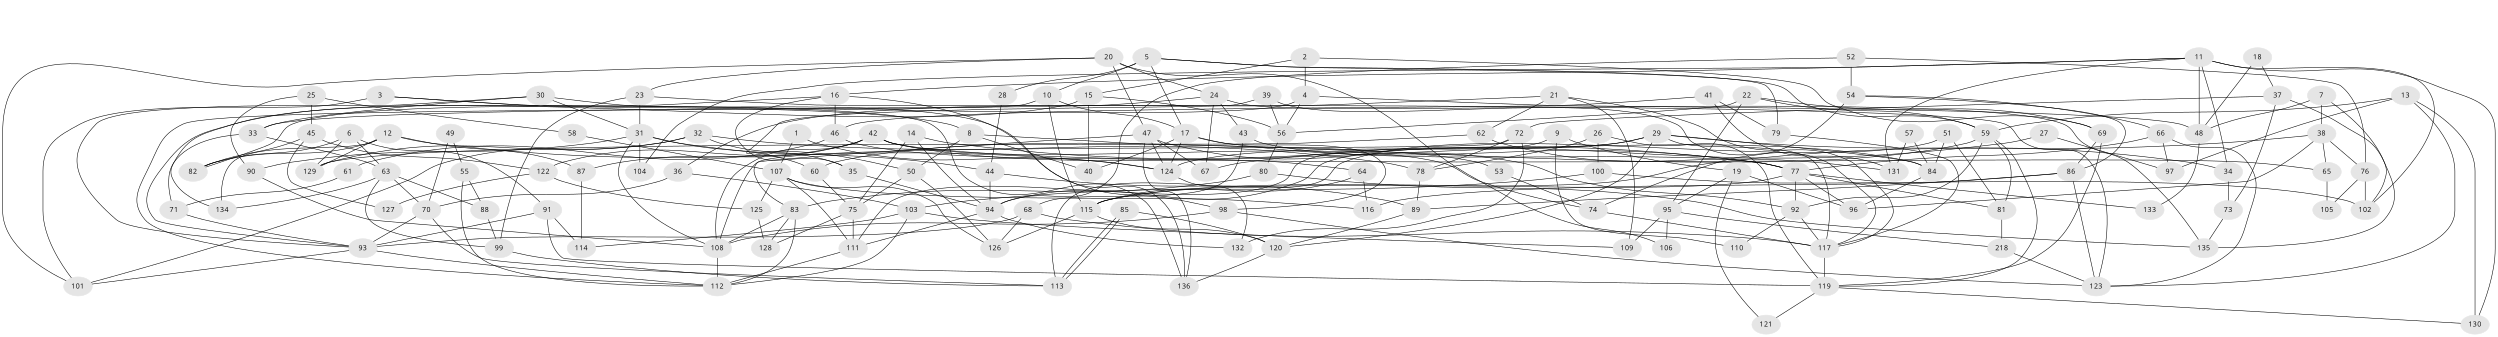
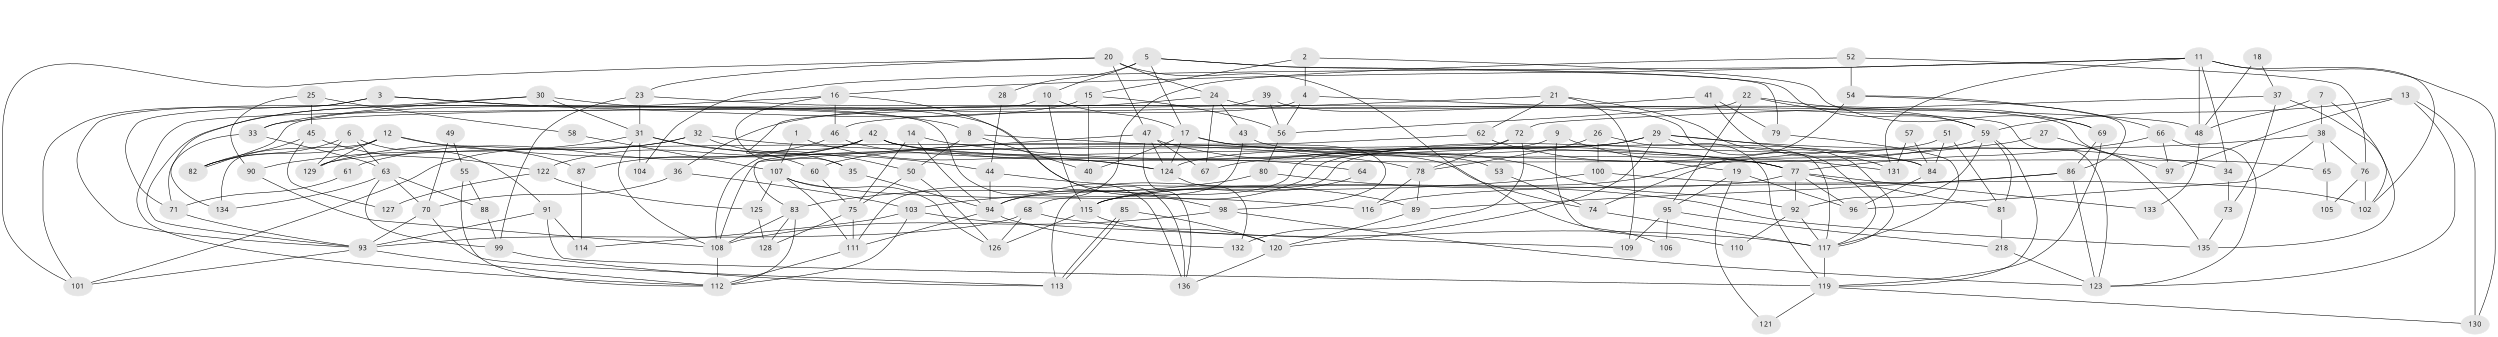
none -> (202, 112)
(1365, 191) -> (1394, 191)
